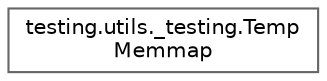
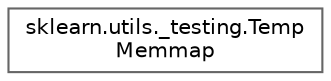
(163, 40) -> (165, 40)
